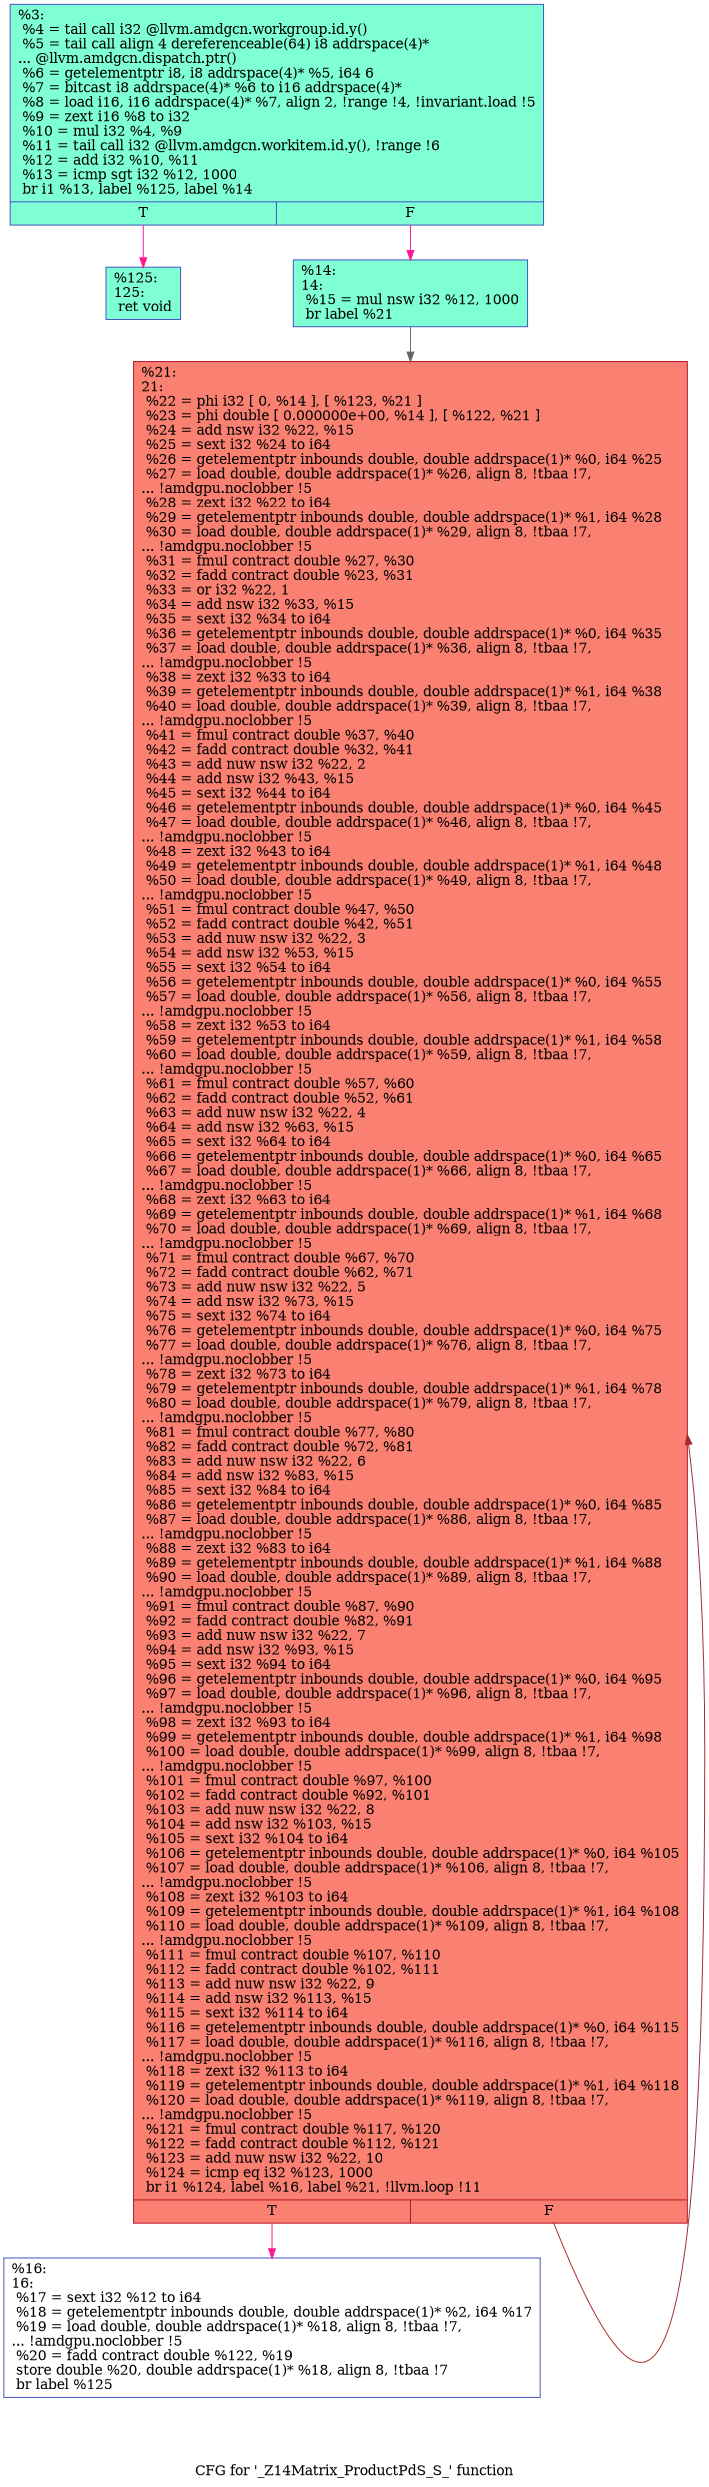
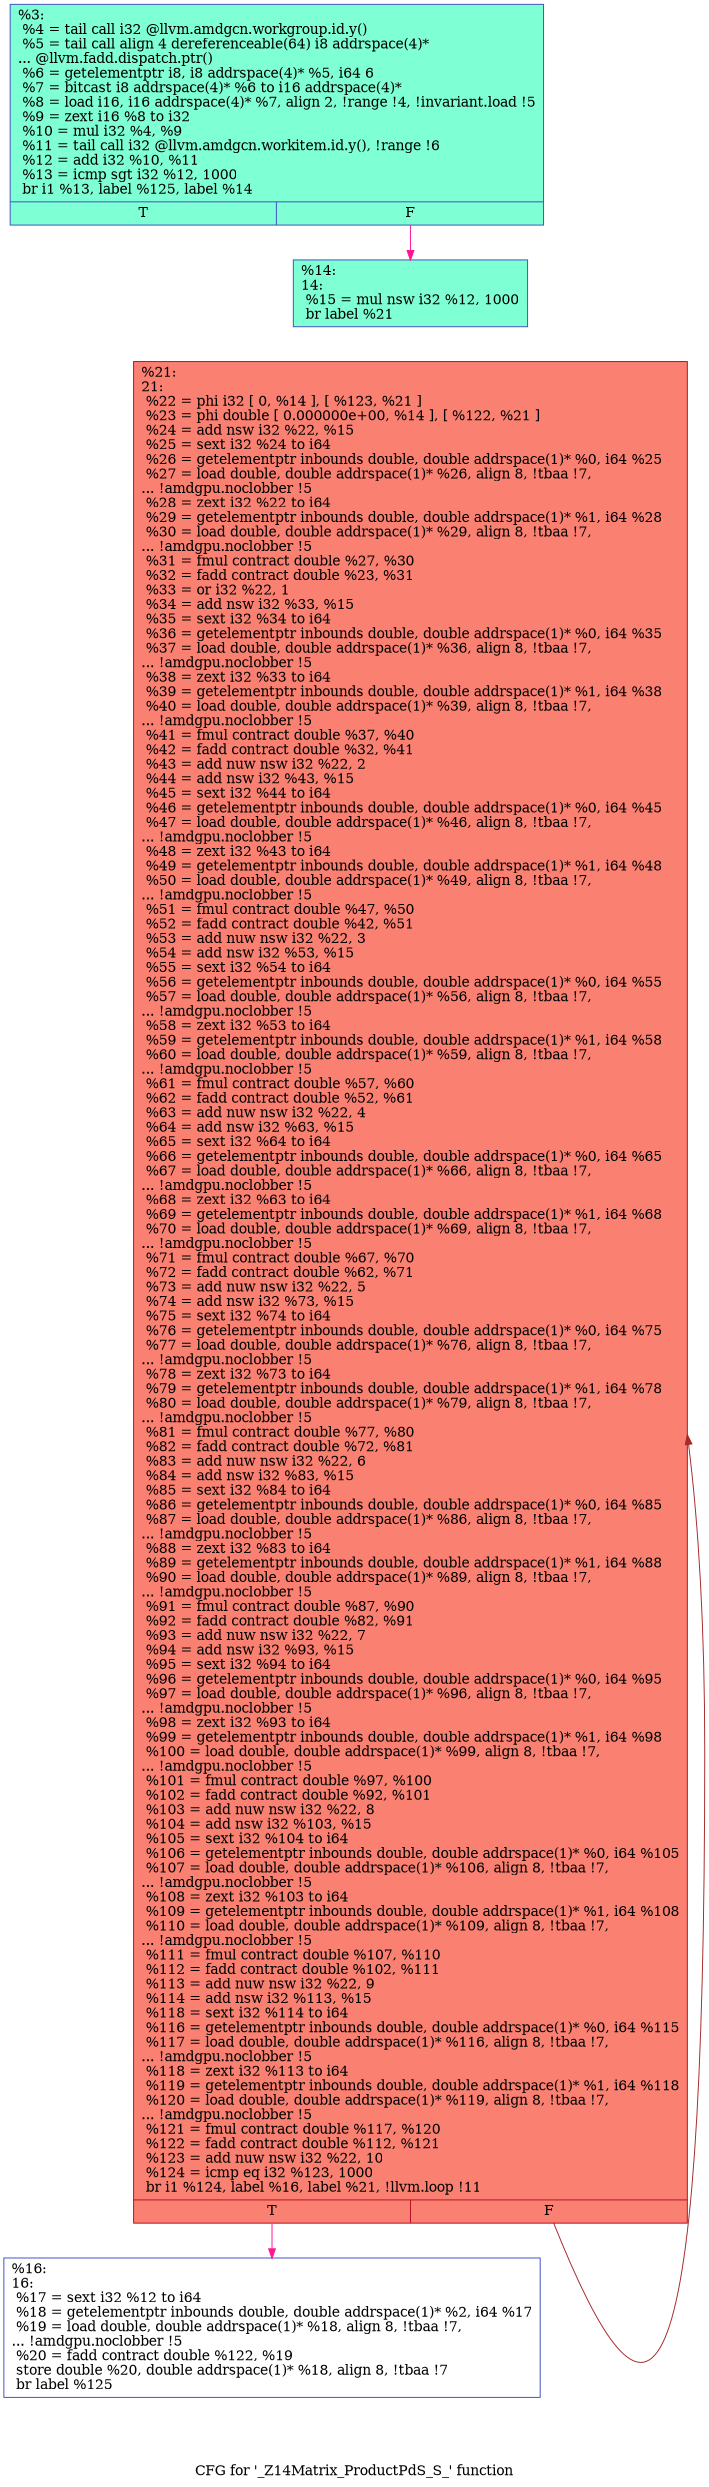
(127, 59) -> (116, 59)
(143, 293) -> none
(410, 339) -> none
(245, 2014) -> (245, 2014)
